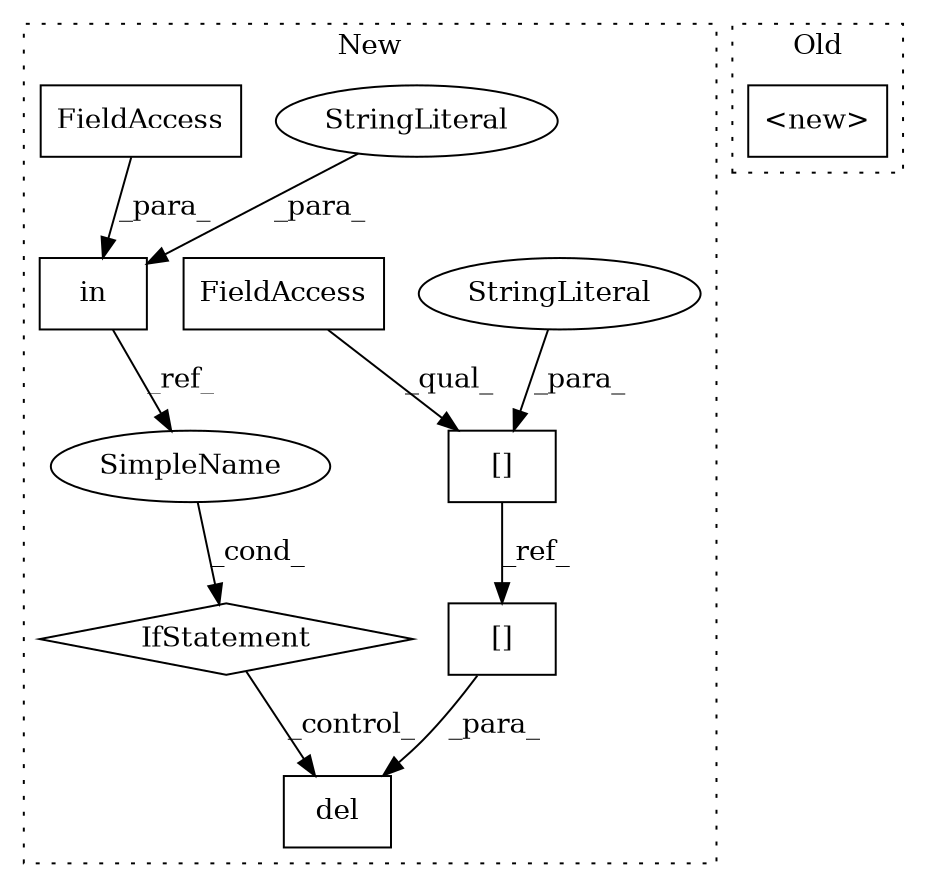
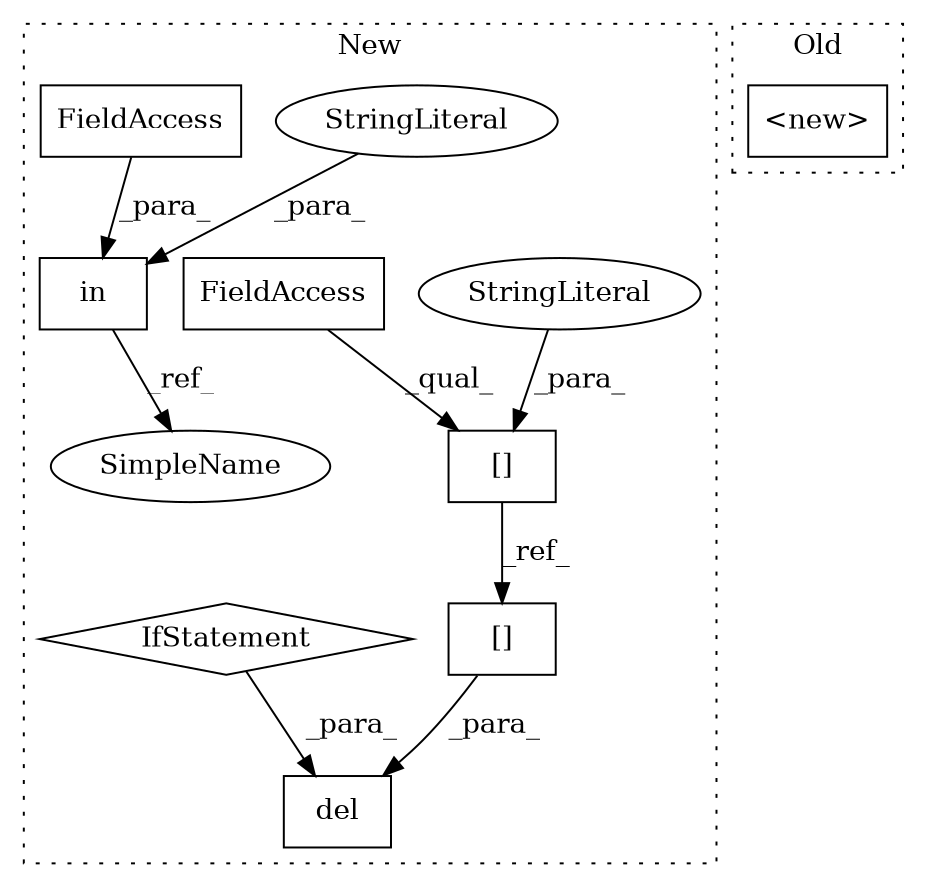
(206, 543) -> none
(351, 725) -> (351, 725)
